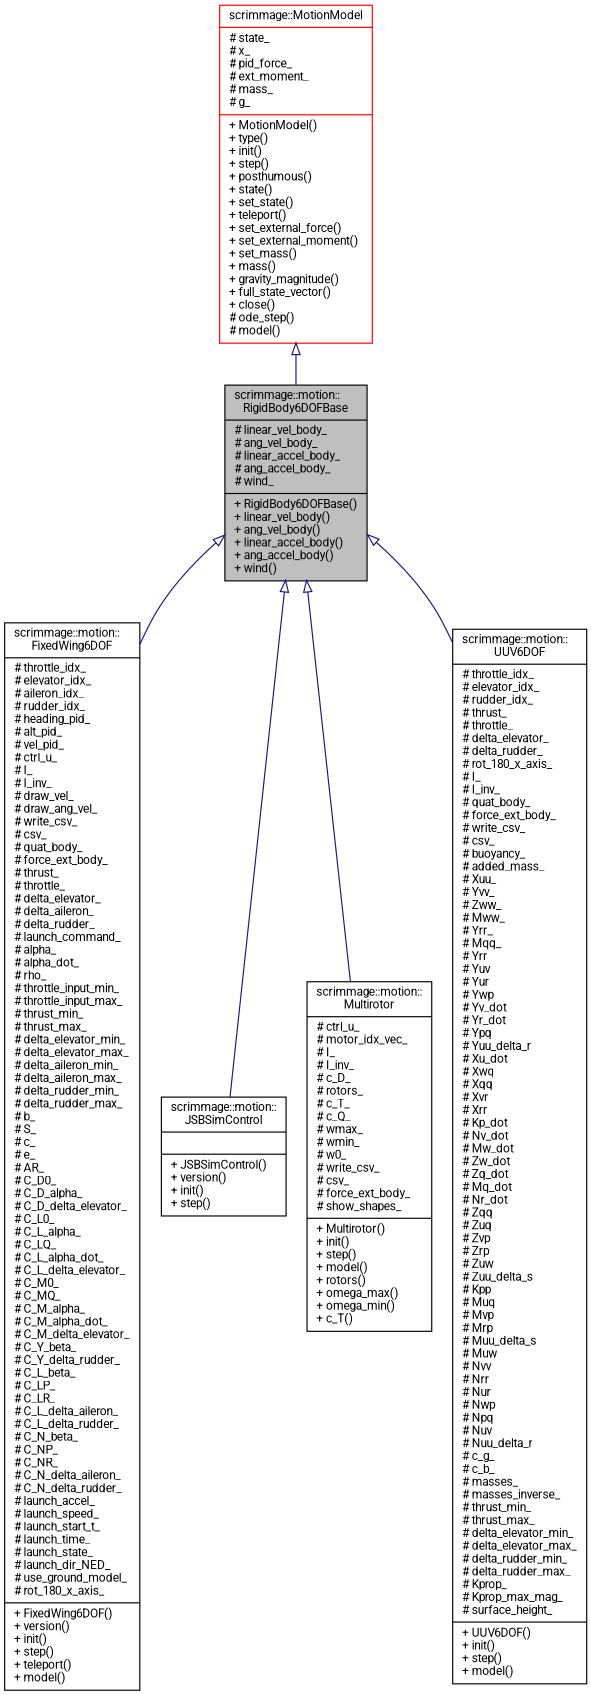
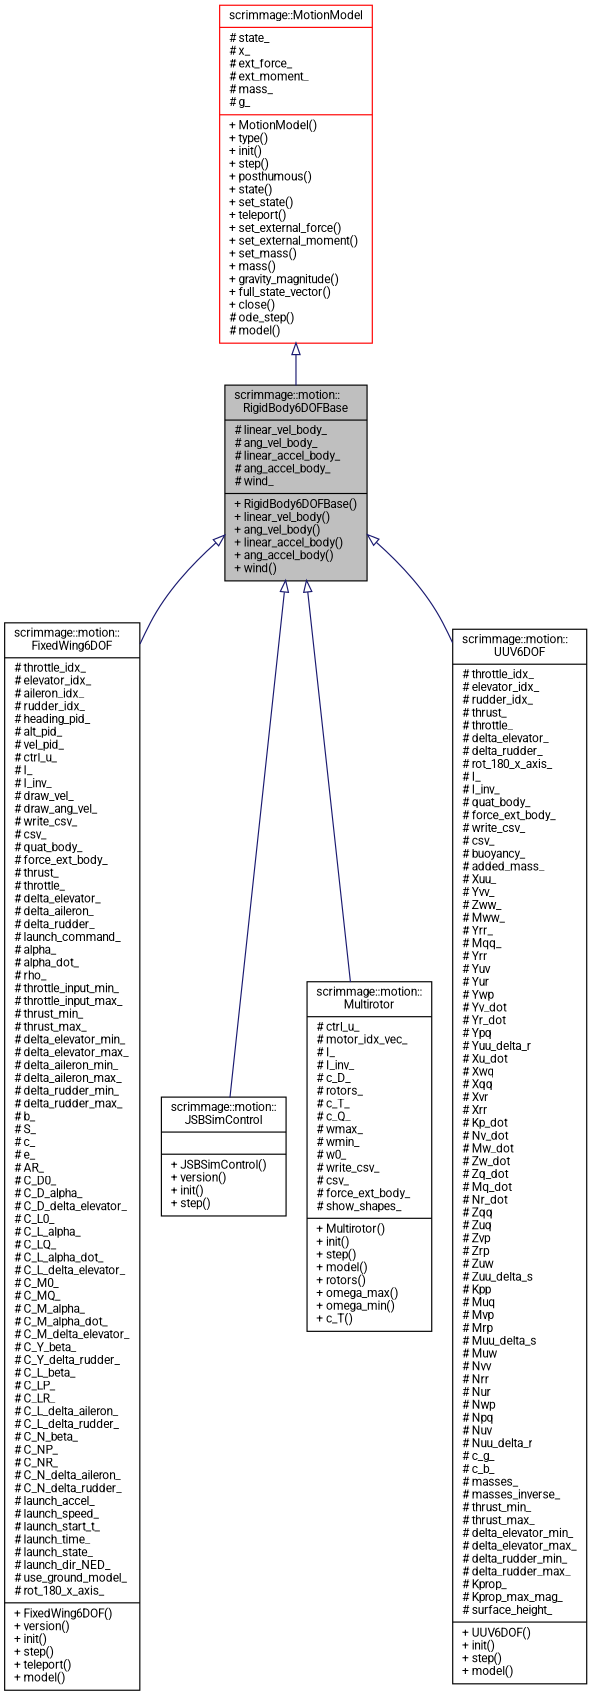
(261, 64) -> (261, 64)
